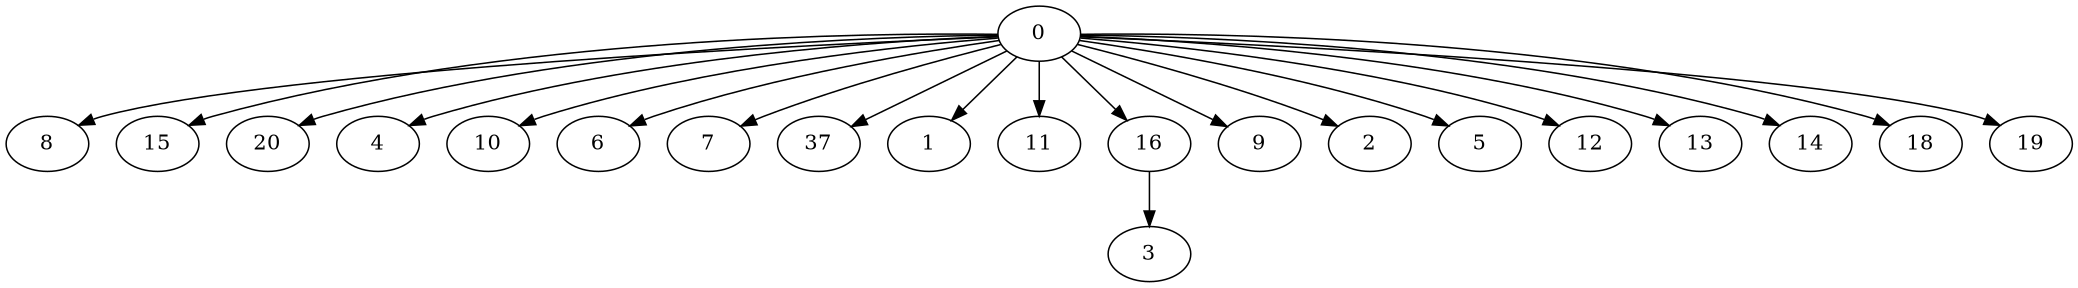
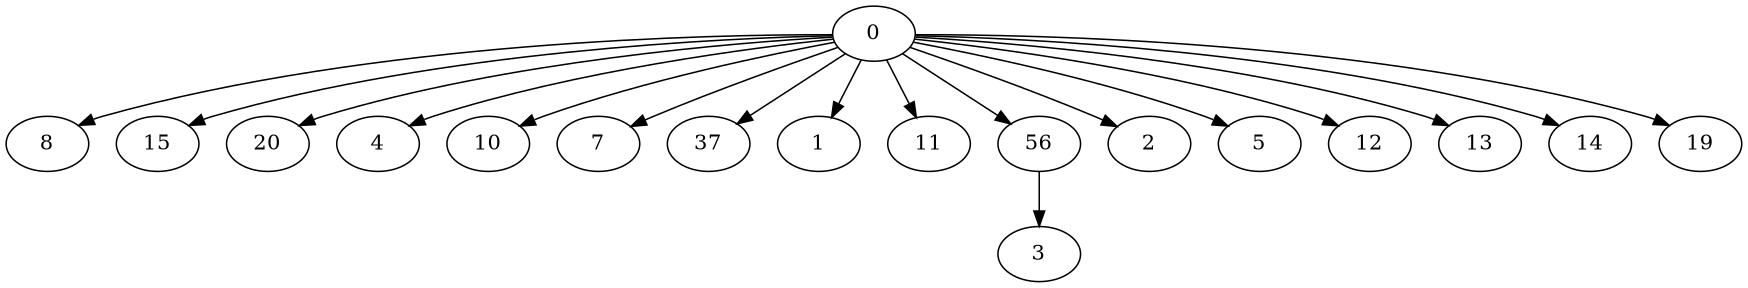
(598, 144) -> none
(1149, 144) -> (1039, 144)
(1260, 144) -> none
(1921, 144) -> none
